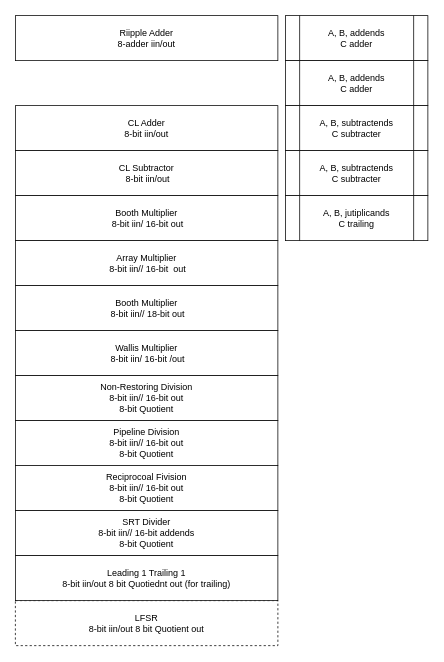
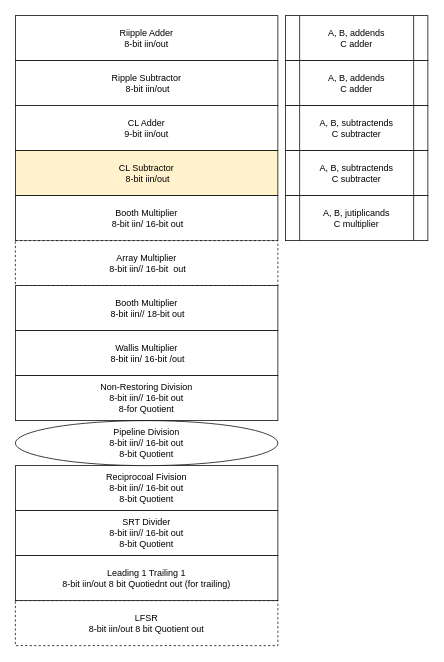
(147, 38) -> (147, 38)
none -> (147, 83)
(147, 128) -> (147, 128)
(147, 173) -> (147, 173)
(357, 218) -> (357, 218)
(147, 263) -> (147, 263)
(147, 398) -> (147, 398)
(147, 443) -> (147, 443)
(147, 533) -> (147, 533)
